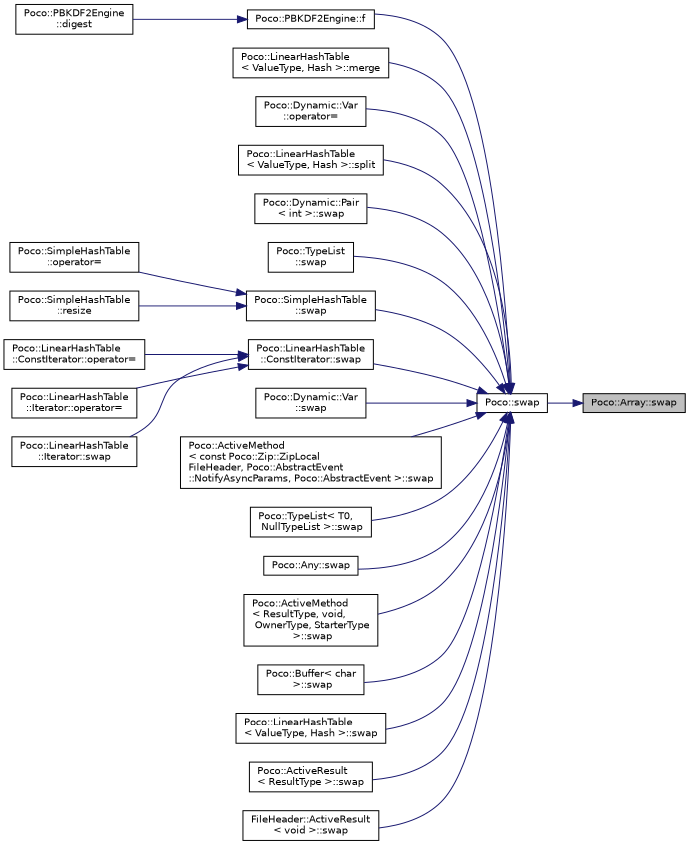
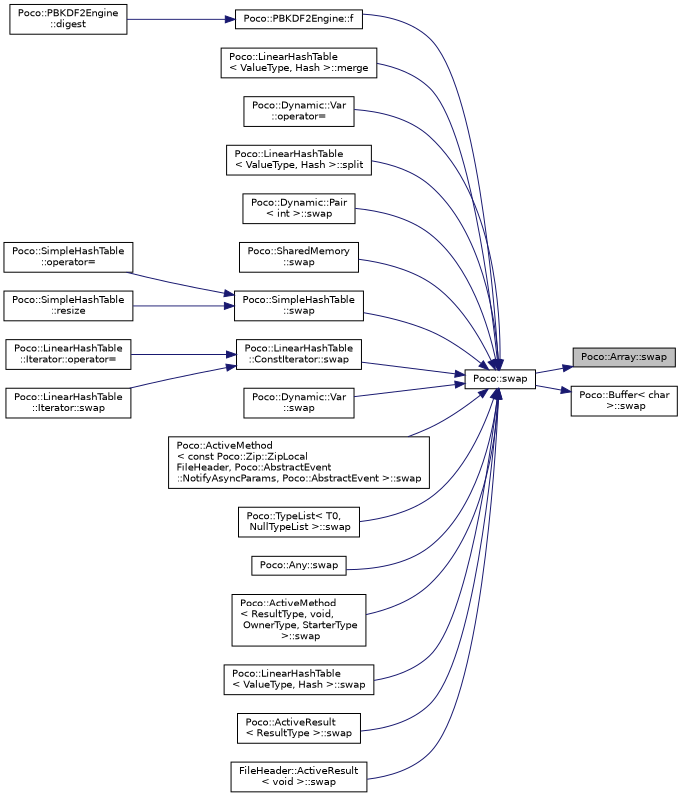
(311, 257) -> (299, 257)
(74, 355) -> none
(476, 583) -> (548, 388)
